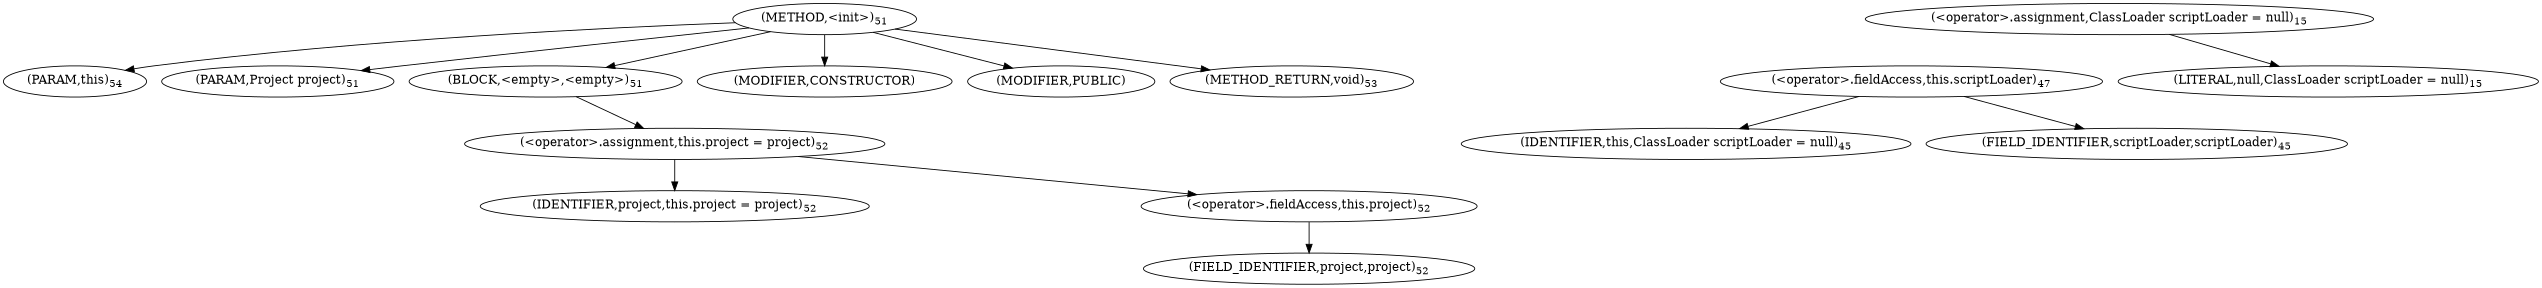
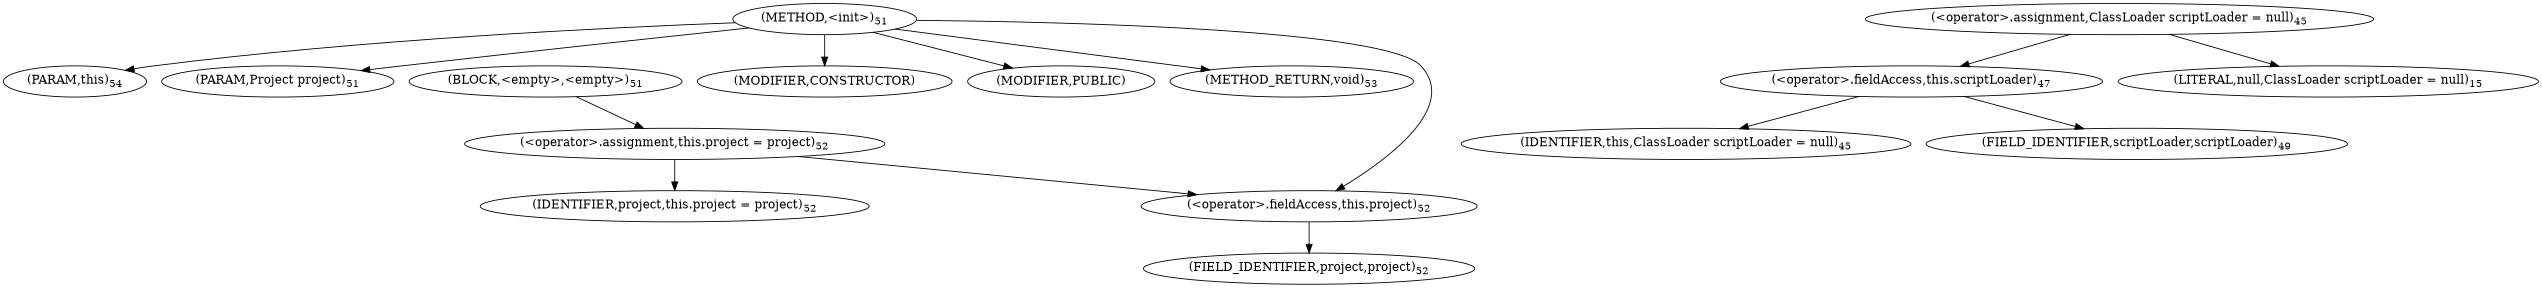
(2301, 18) -> (2301, 18)
(693, 49) -> (1252, 33)
none -> (2019, 49)
(2285, 143) -> (2285, 143)
